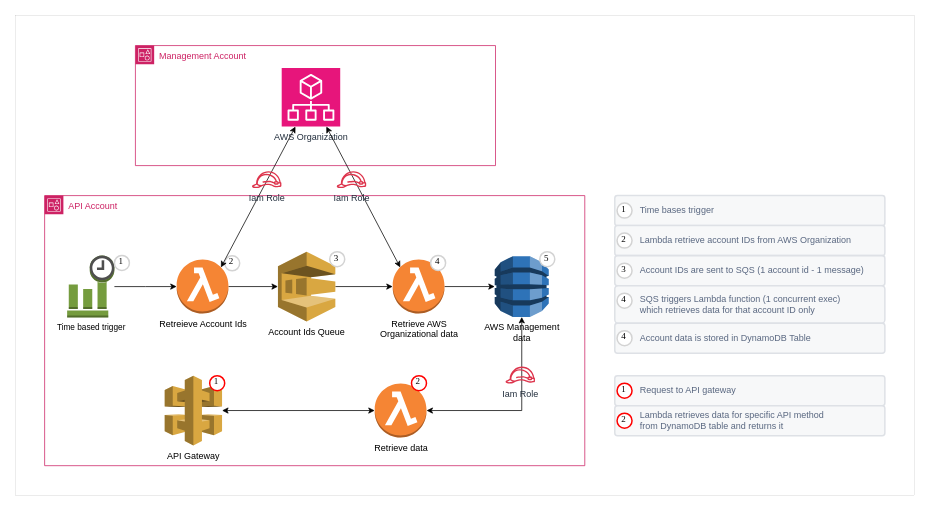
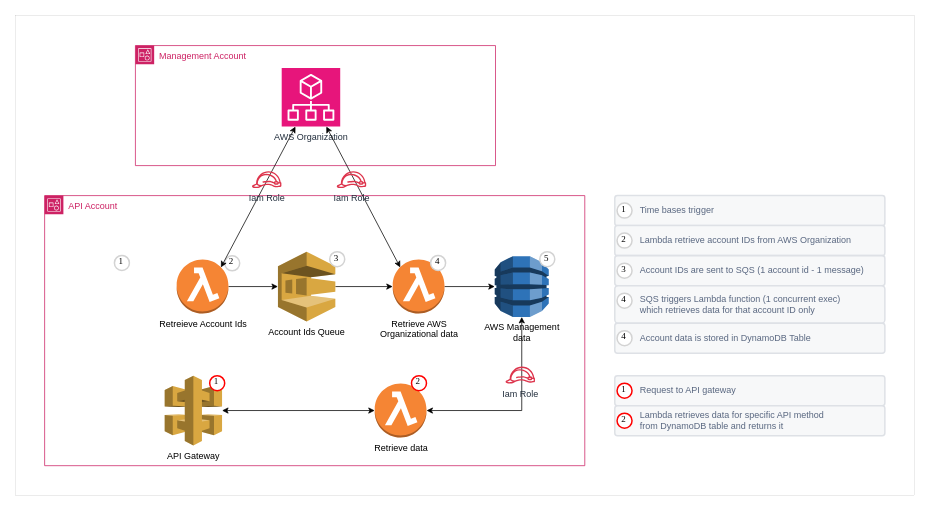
(91, 286) -> none
(142, 286) -> none
